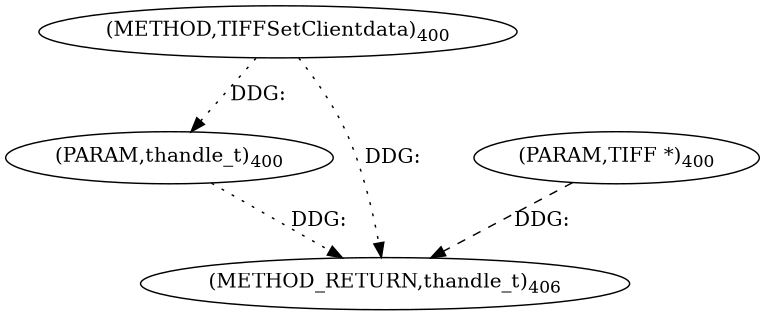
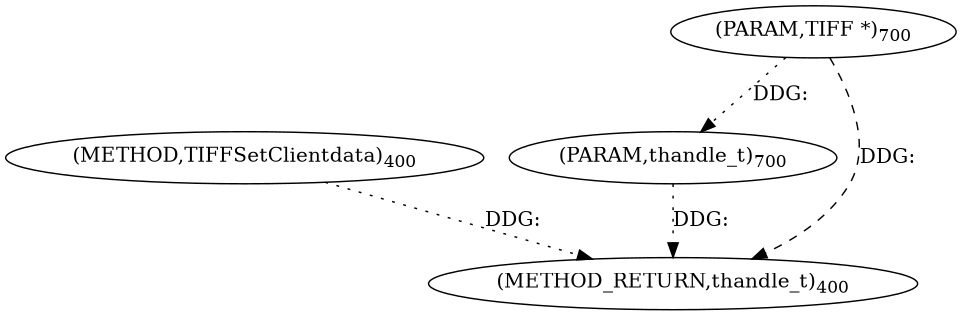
(228, 89) -> (749, 90)
(267, 156) -> (771, 156)
(698, 156) -> (895, 30)
(545, 281) -> (833, 281)
